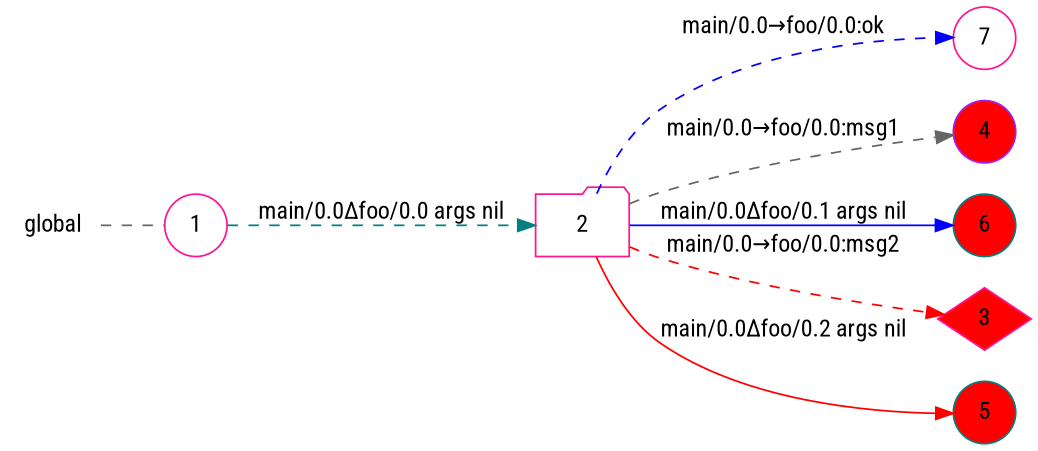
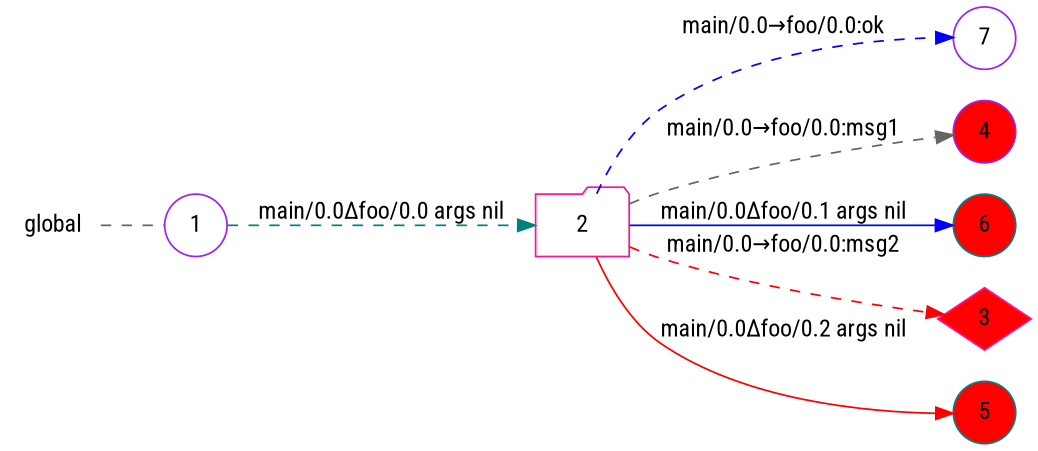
(985, 38) -> (985, 38)
(196, 225) -> (196, 225)
